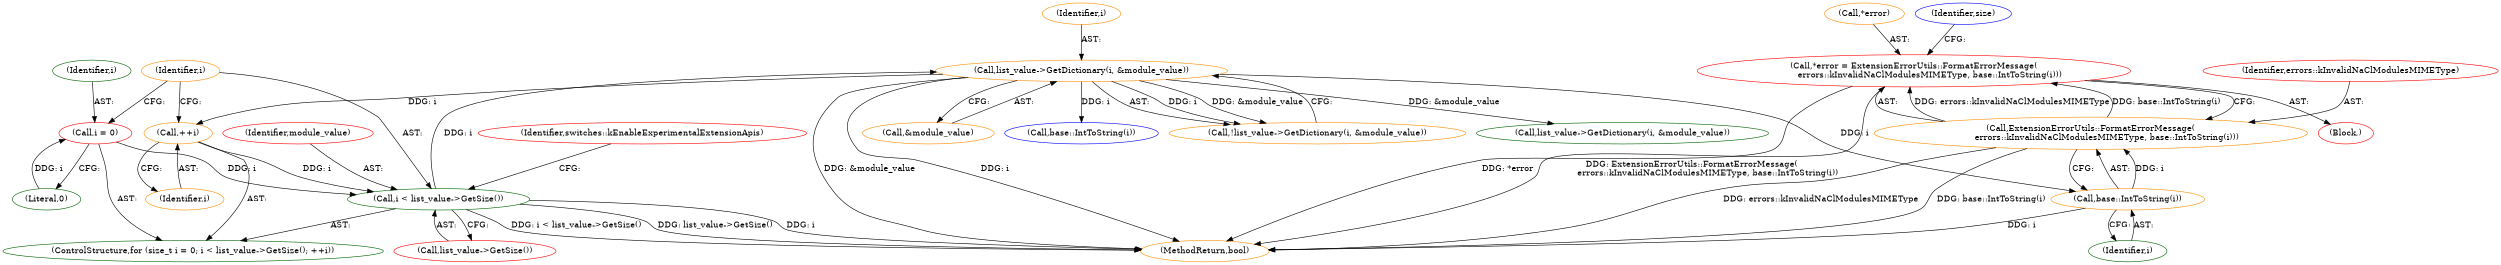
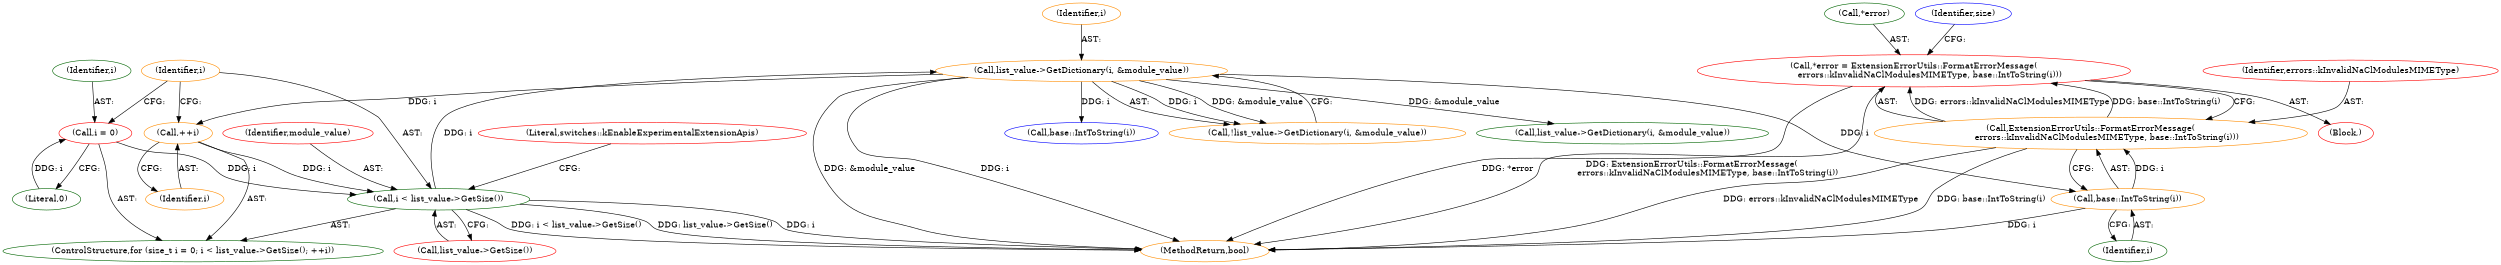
(1864, 14) -> (1864, 14)
(642, 133) -> (642, 133)
(928, 133) -> none
